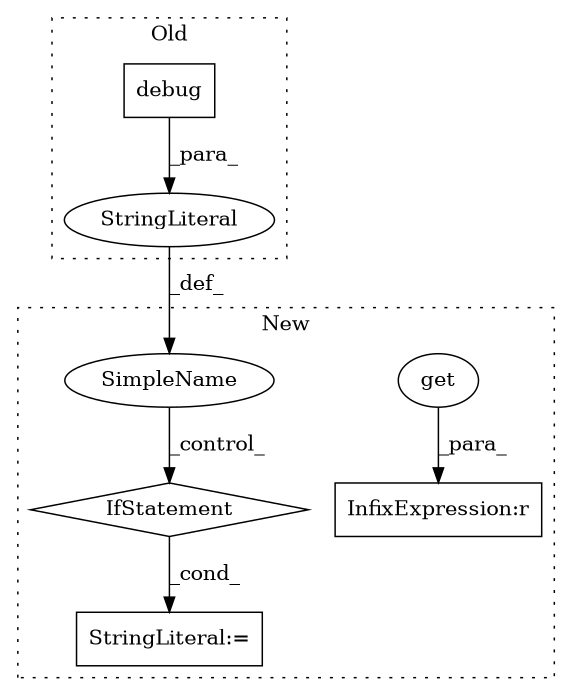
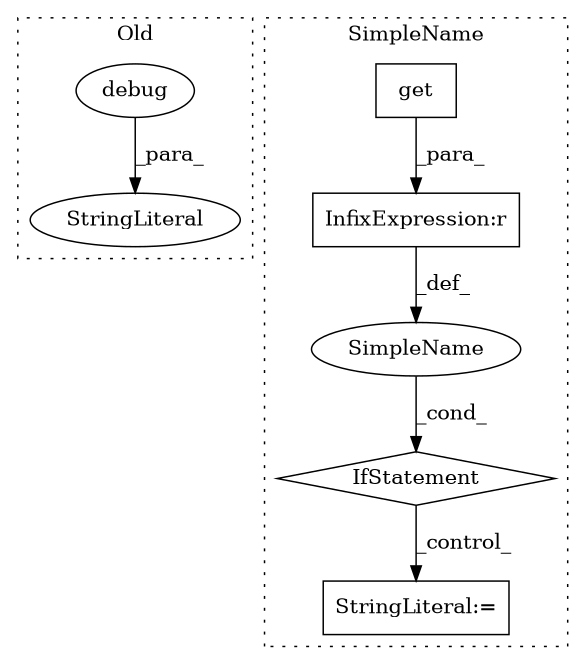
(169, 91) -> (135, 91)
(169, 292) -> (416, 277)
(286, 325) -> (416, 35)
(438, 380) -> (416, 91)
(217, 445) -> (452, 414)
(205, 574) -> (464, 543)
